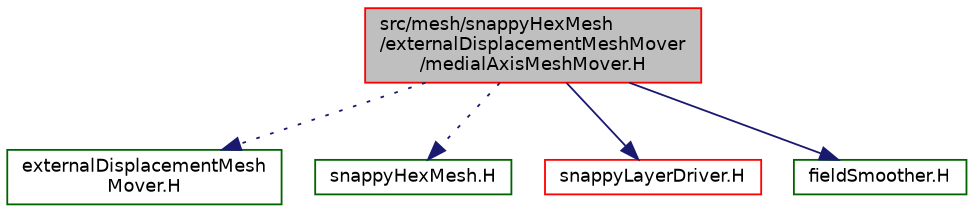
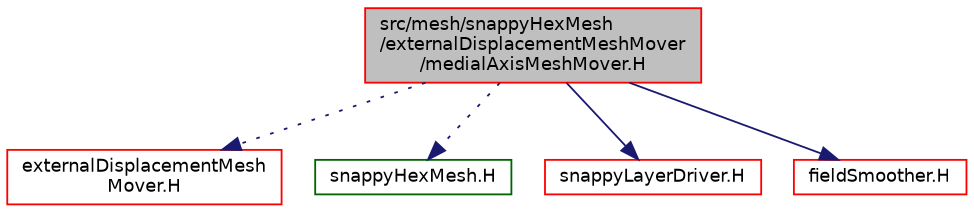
(144, 177) -> (144, 177)
(880, 177) -> (880, 177)
